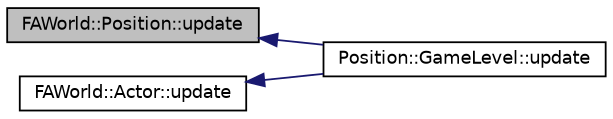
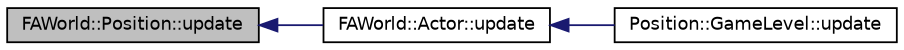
(300, 42) -> (301, 25)
